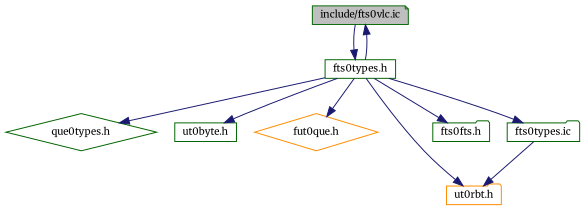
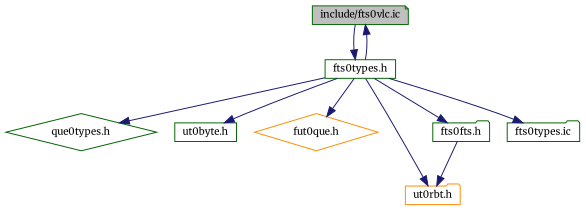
(512, 160) -> (449, 159)
